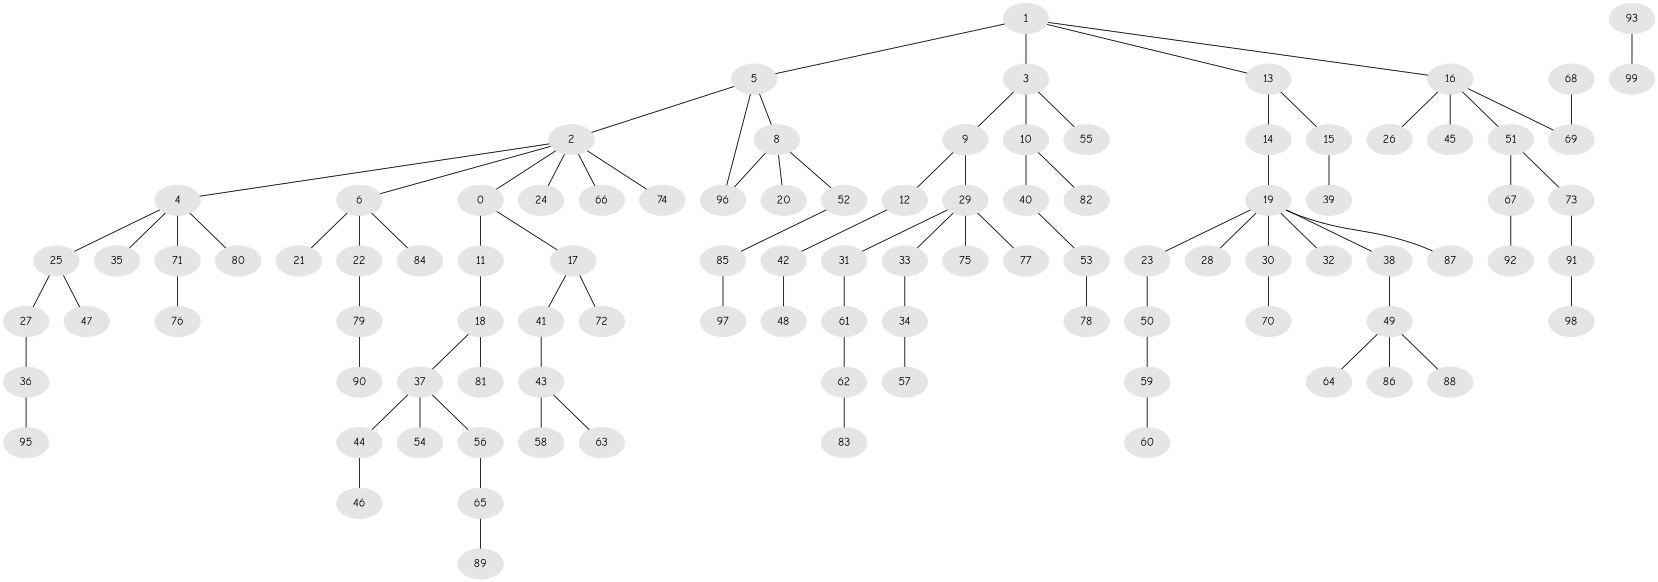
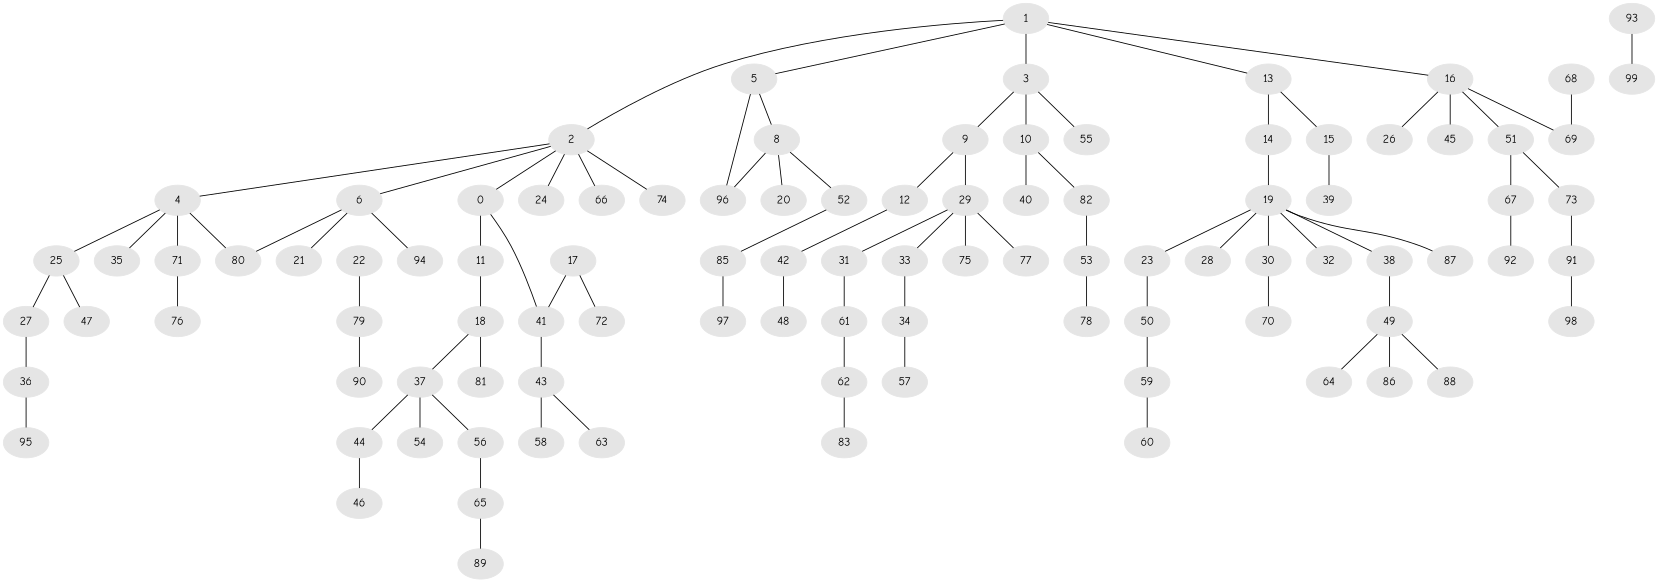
(663, 109) -> (788, 48)
(359, 231) -> (299, 231)
(527, 231) -> (517, 259)
(1056, 231) -> (1087, 231)
(420, 261) -> (420, 261)
